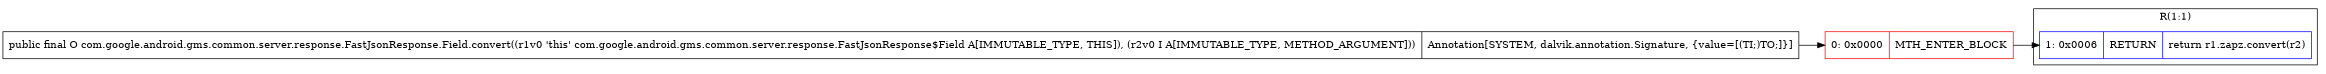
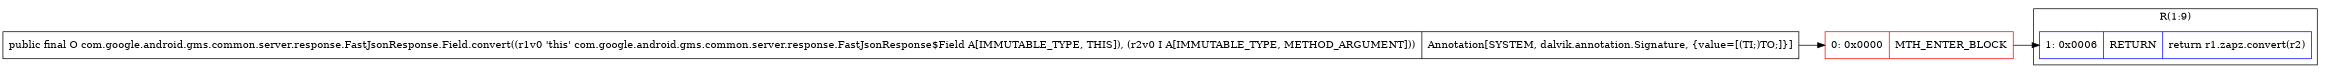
(2175, 17) -> (2175, 17)
